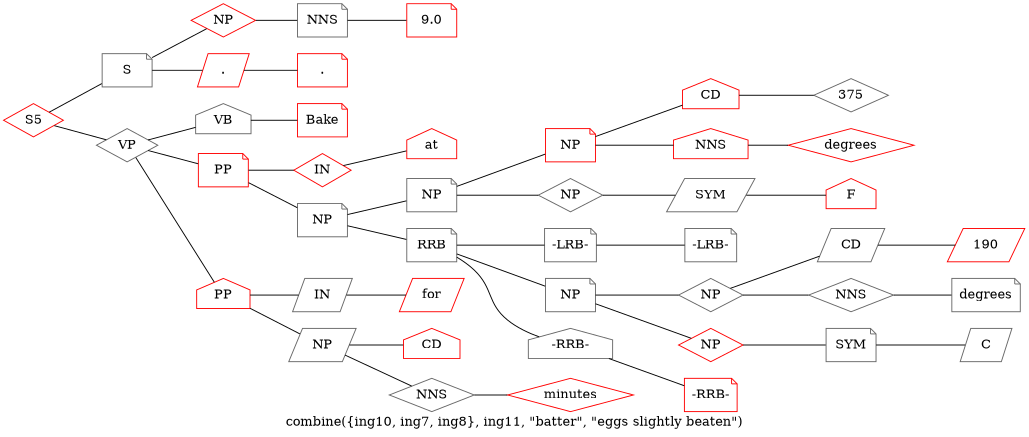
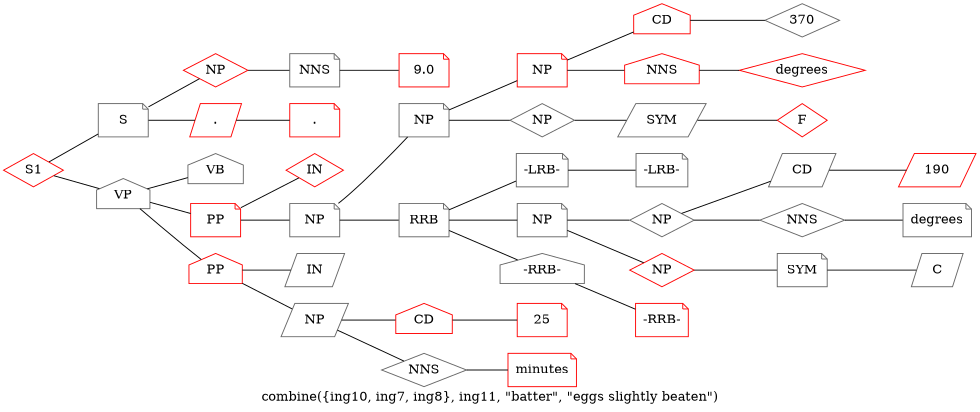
(851, 95) -> (802, 20)
(33, 120) -> (33, 170)
(322, 120) -> none
(127, 145) -> (123, 195)
(432, 145) -> none
(851, 195) -> (802, 120)
(432, 295) -> none
none -> (542, 320)
(570, 395) -> (542, 370)
